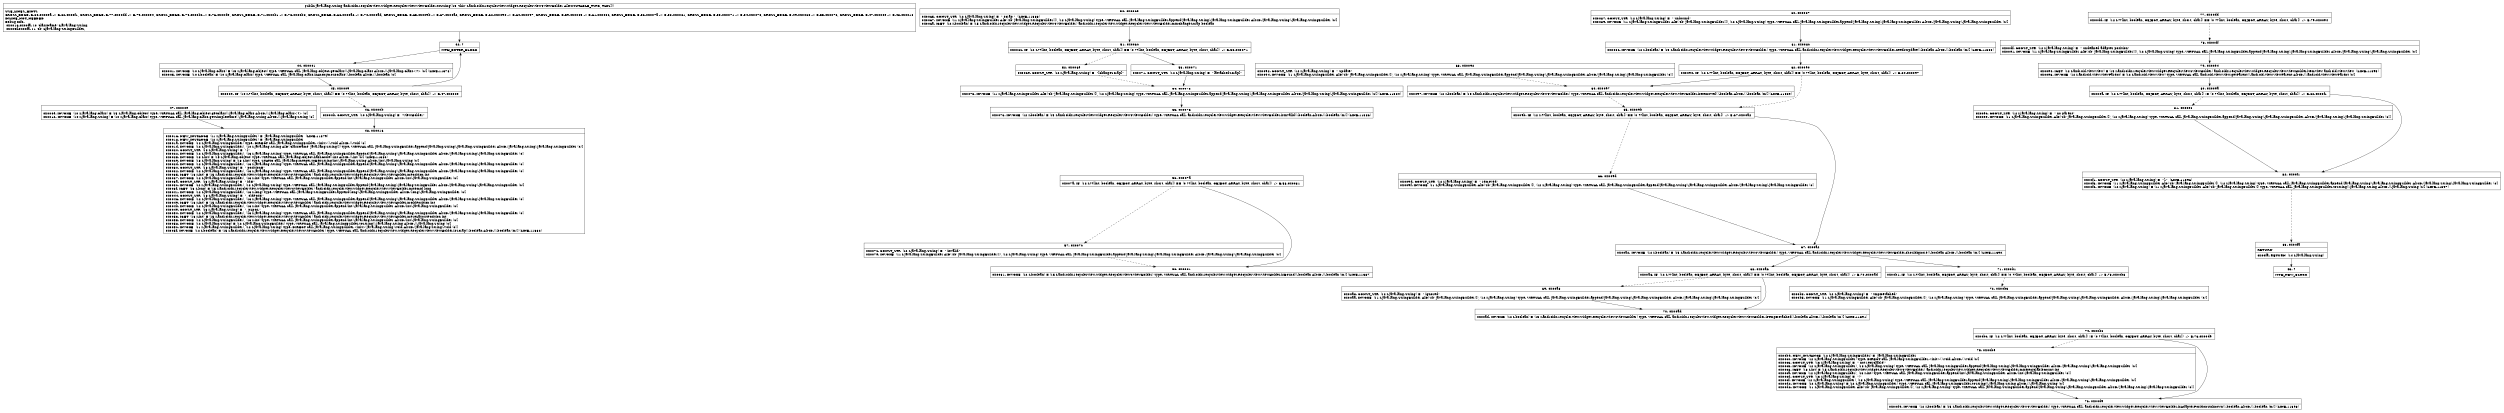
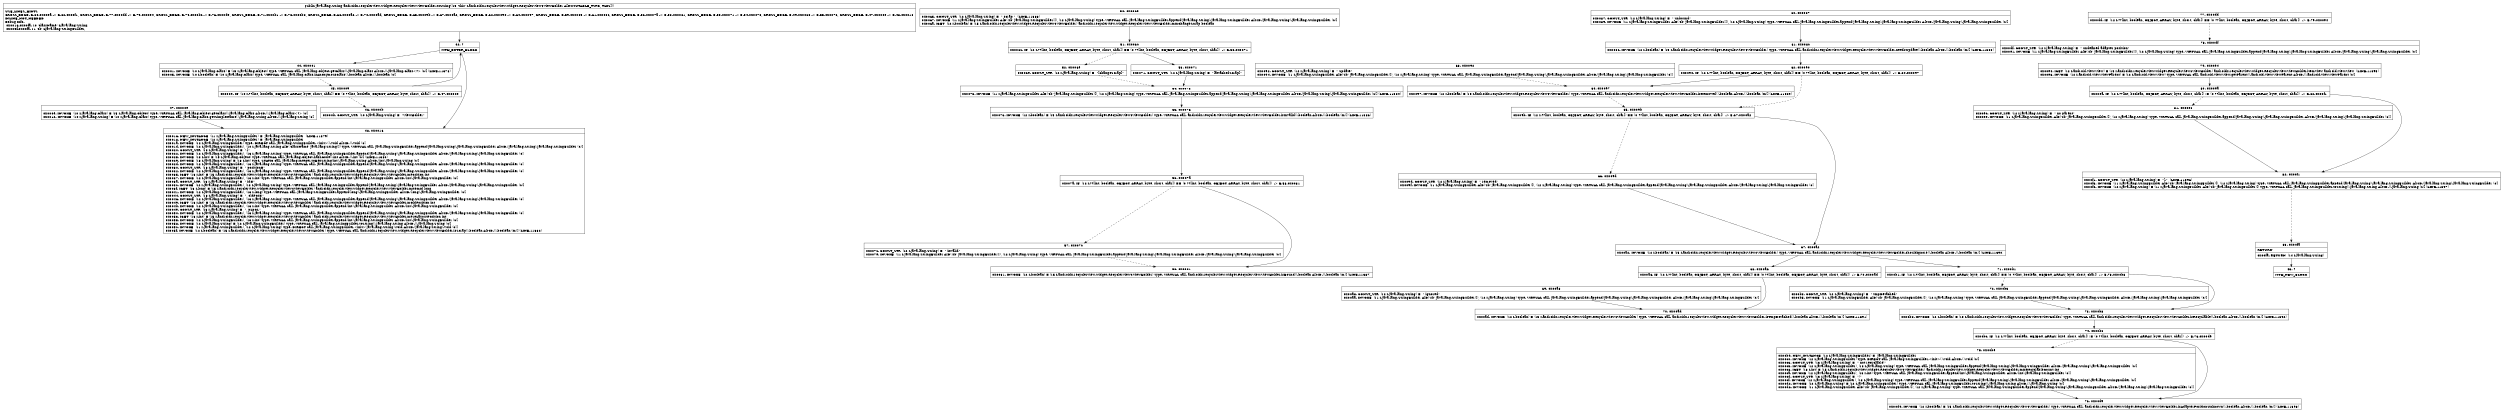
(2210, 58) -> none
(324, 81) -> (324, 81)
(374, 122) -> (465, 92)
none -> (1182, 146)
(1665, 282) -> none
none -> (2094, 315)
